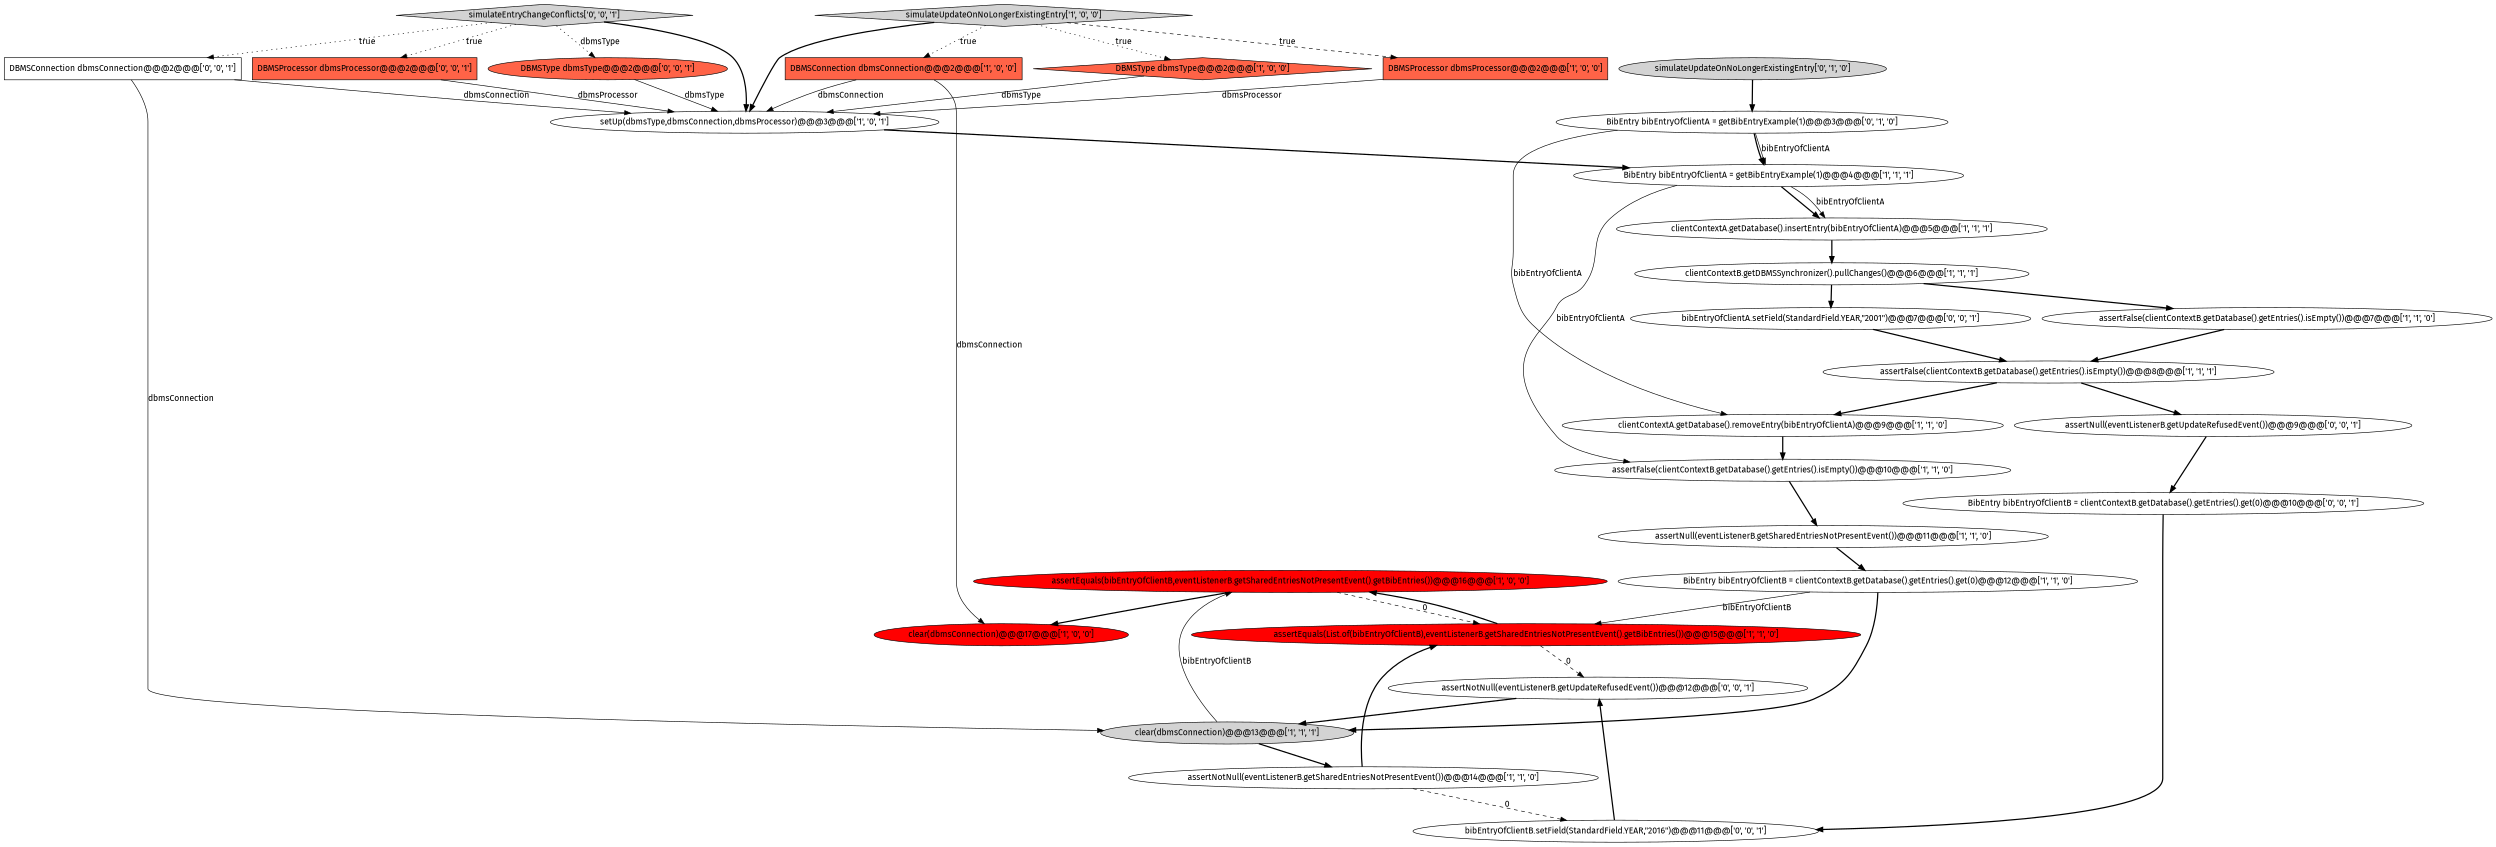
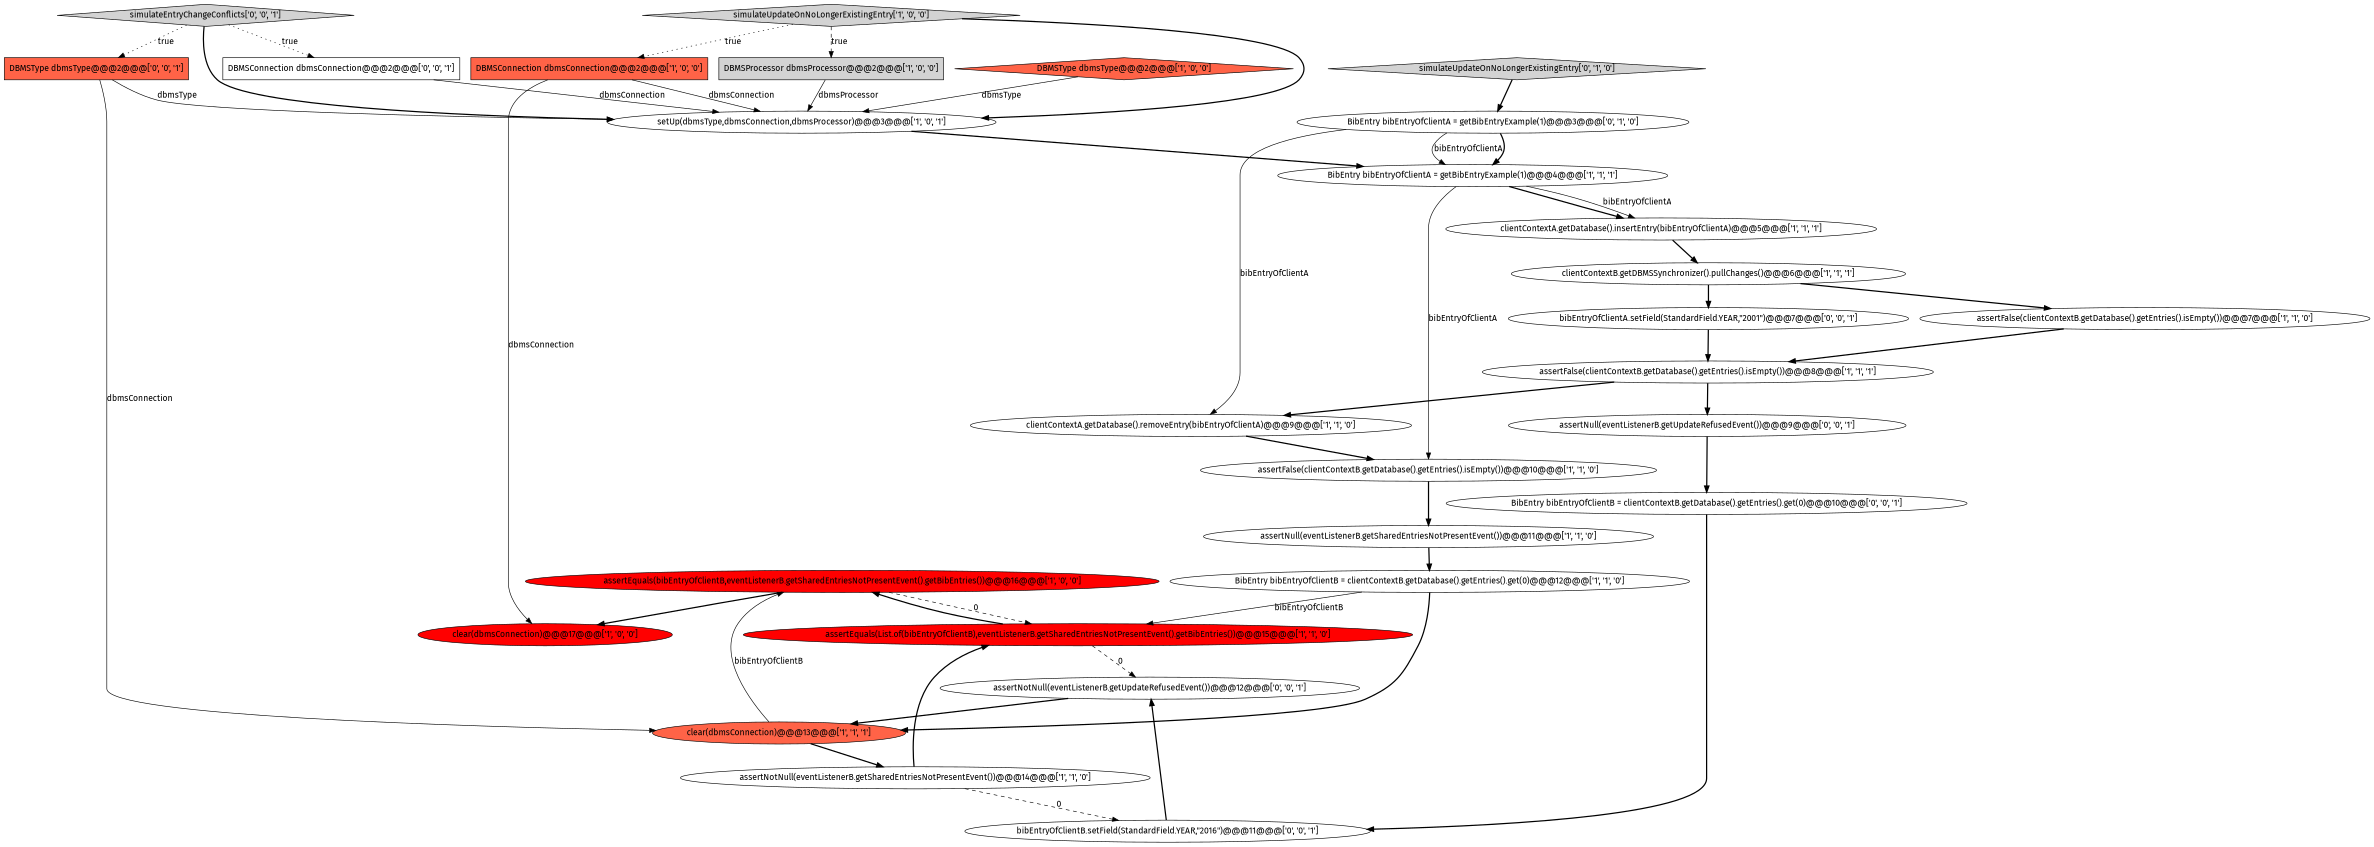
(1100, 41) -> none
(600, 42) -> (166, 42)
(365, 69) -> none
(608, 69) -> (96, 69)
(1495, 69) -> (831, 69)
(1753, 69) -> (1517, 69)
(316, 708) -> (107, 657)
(1227, 733) -> (779, 733)
